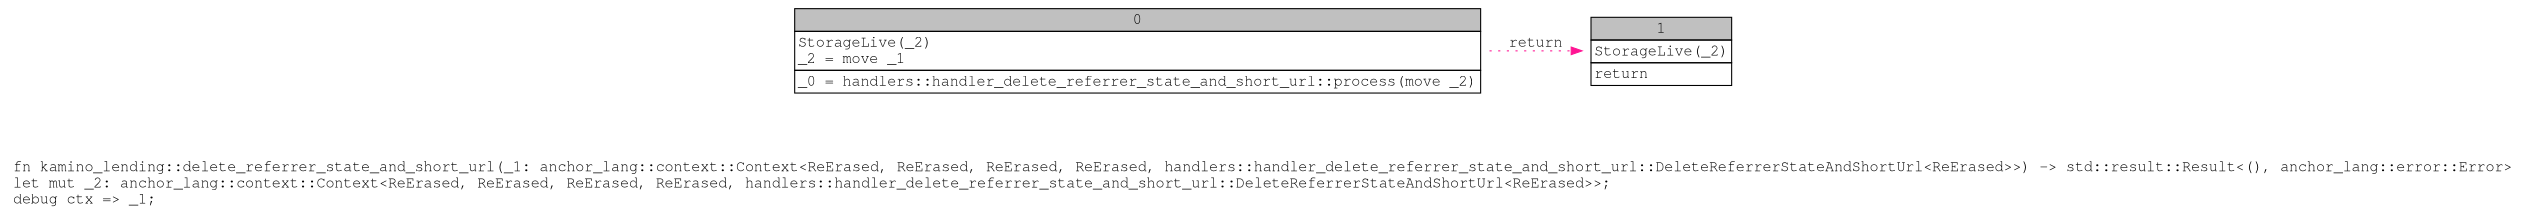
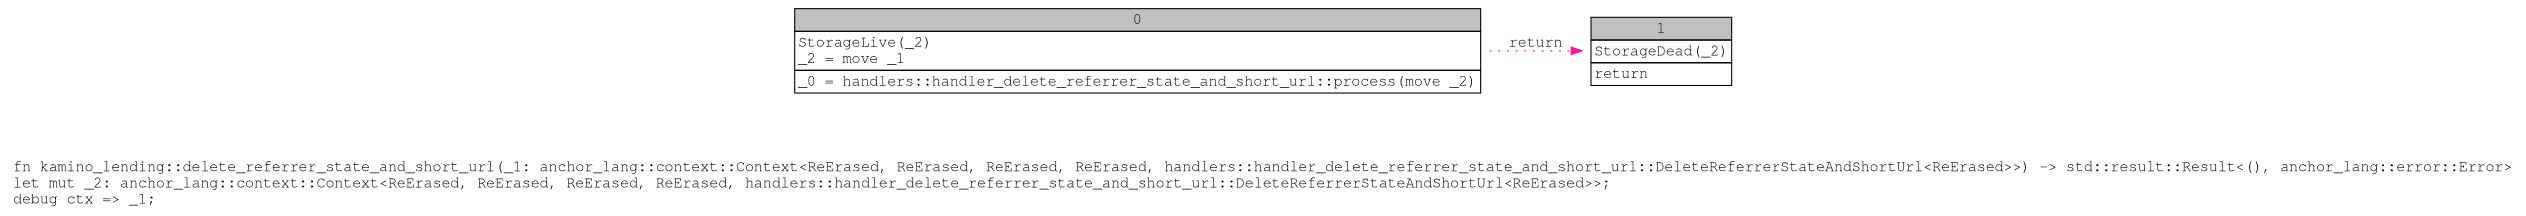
(1661, 51) -> (1661, 51)
